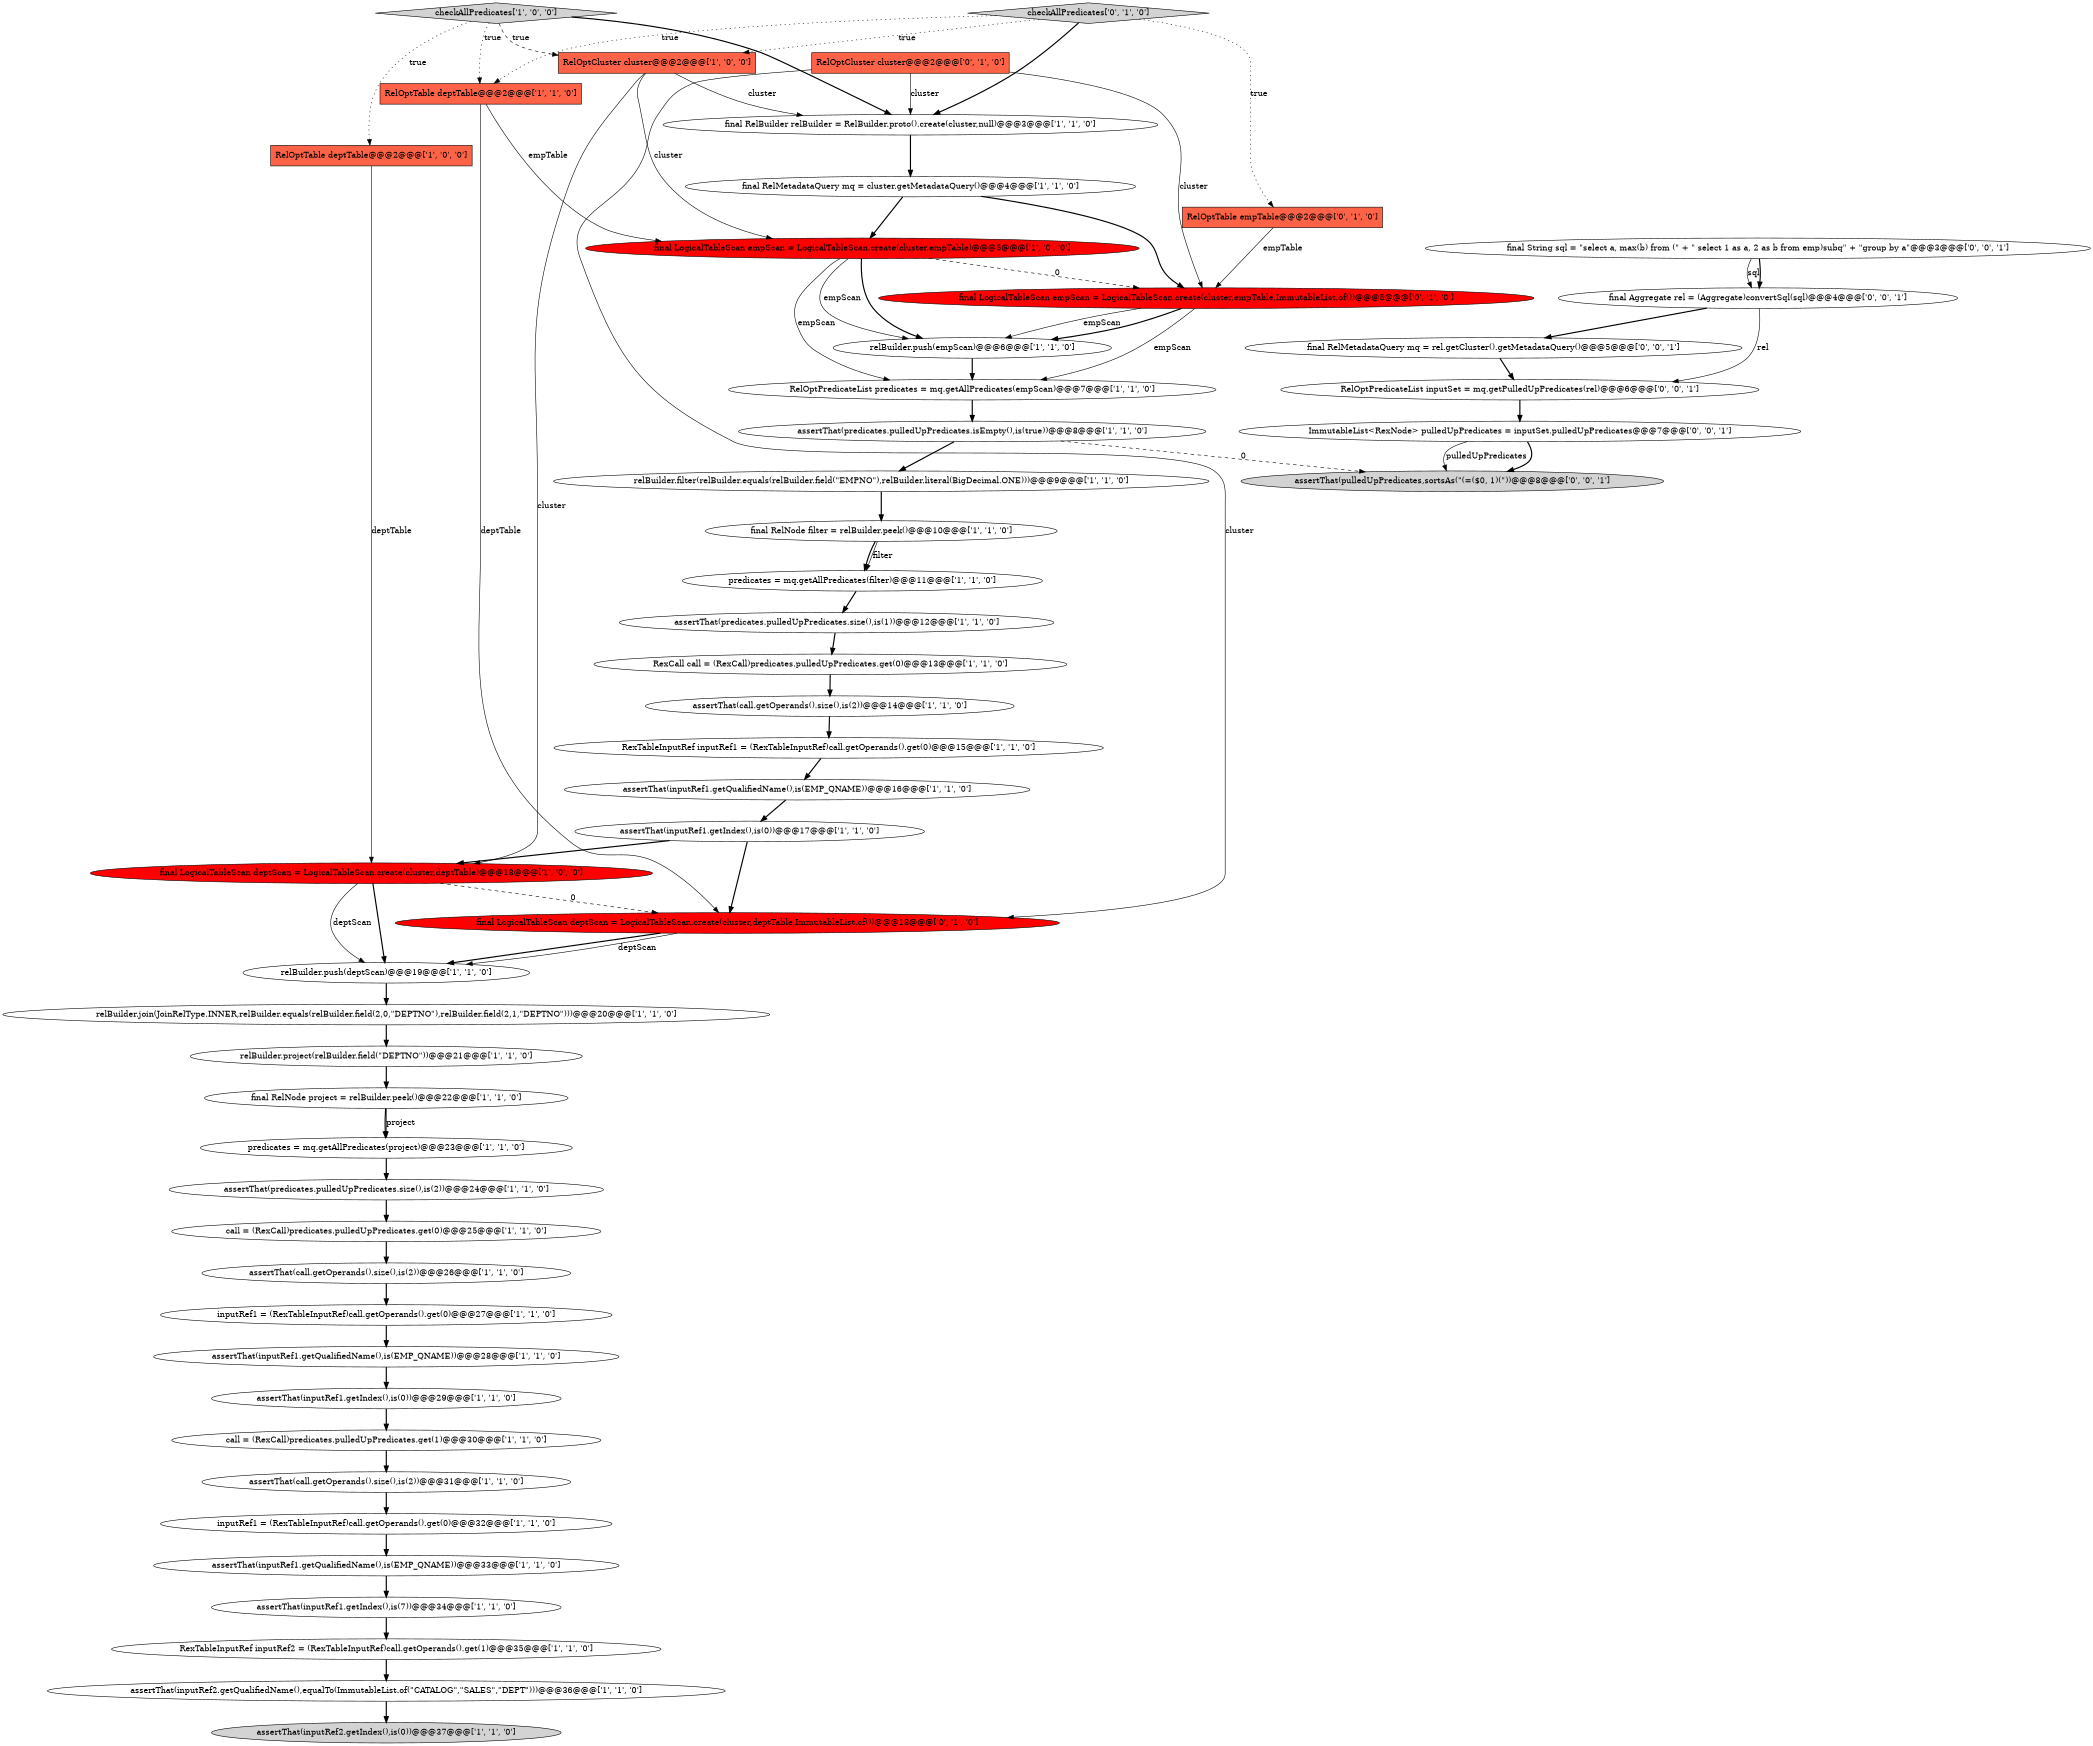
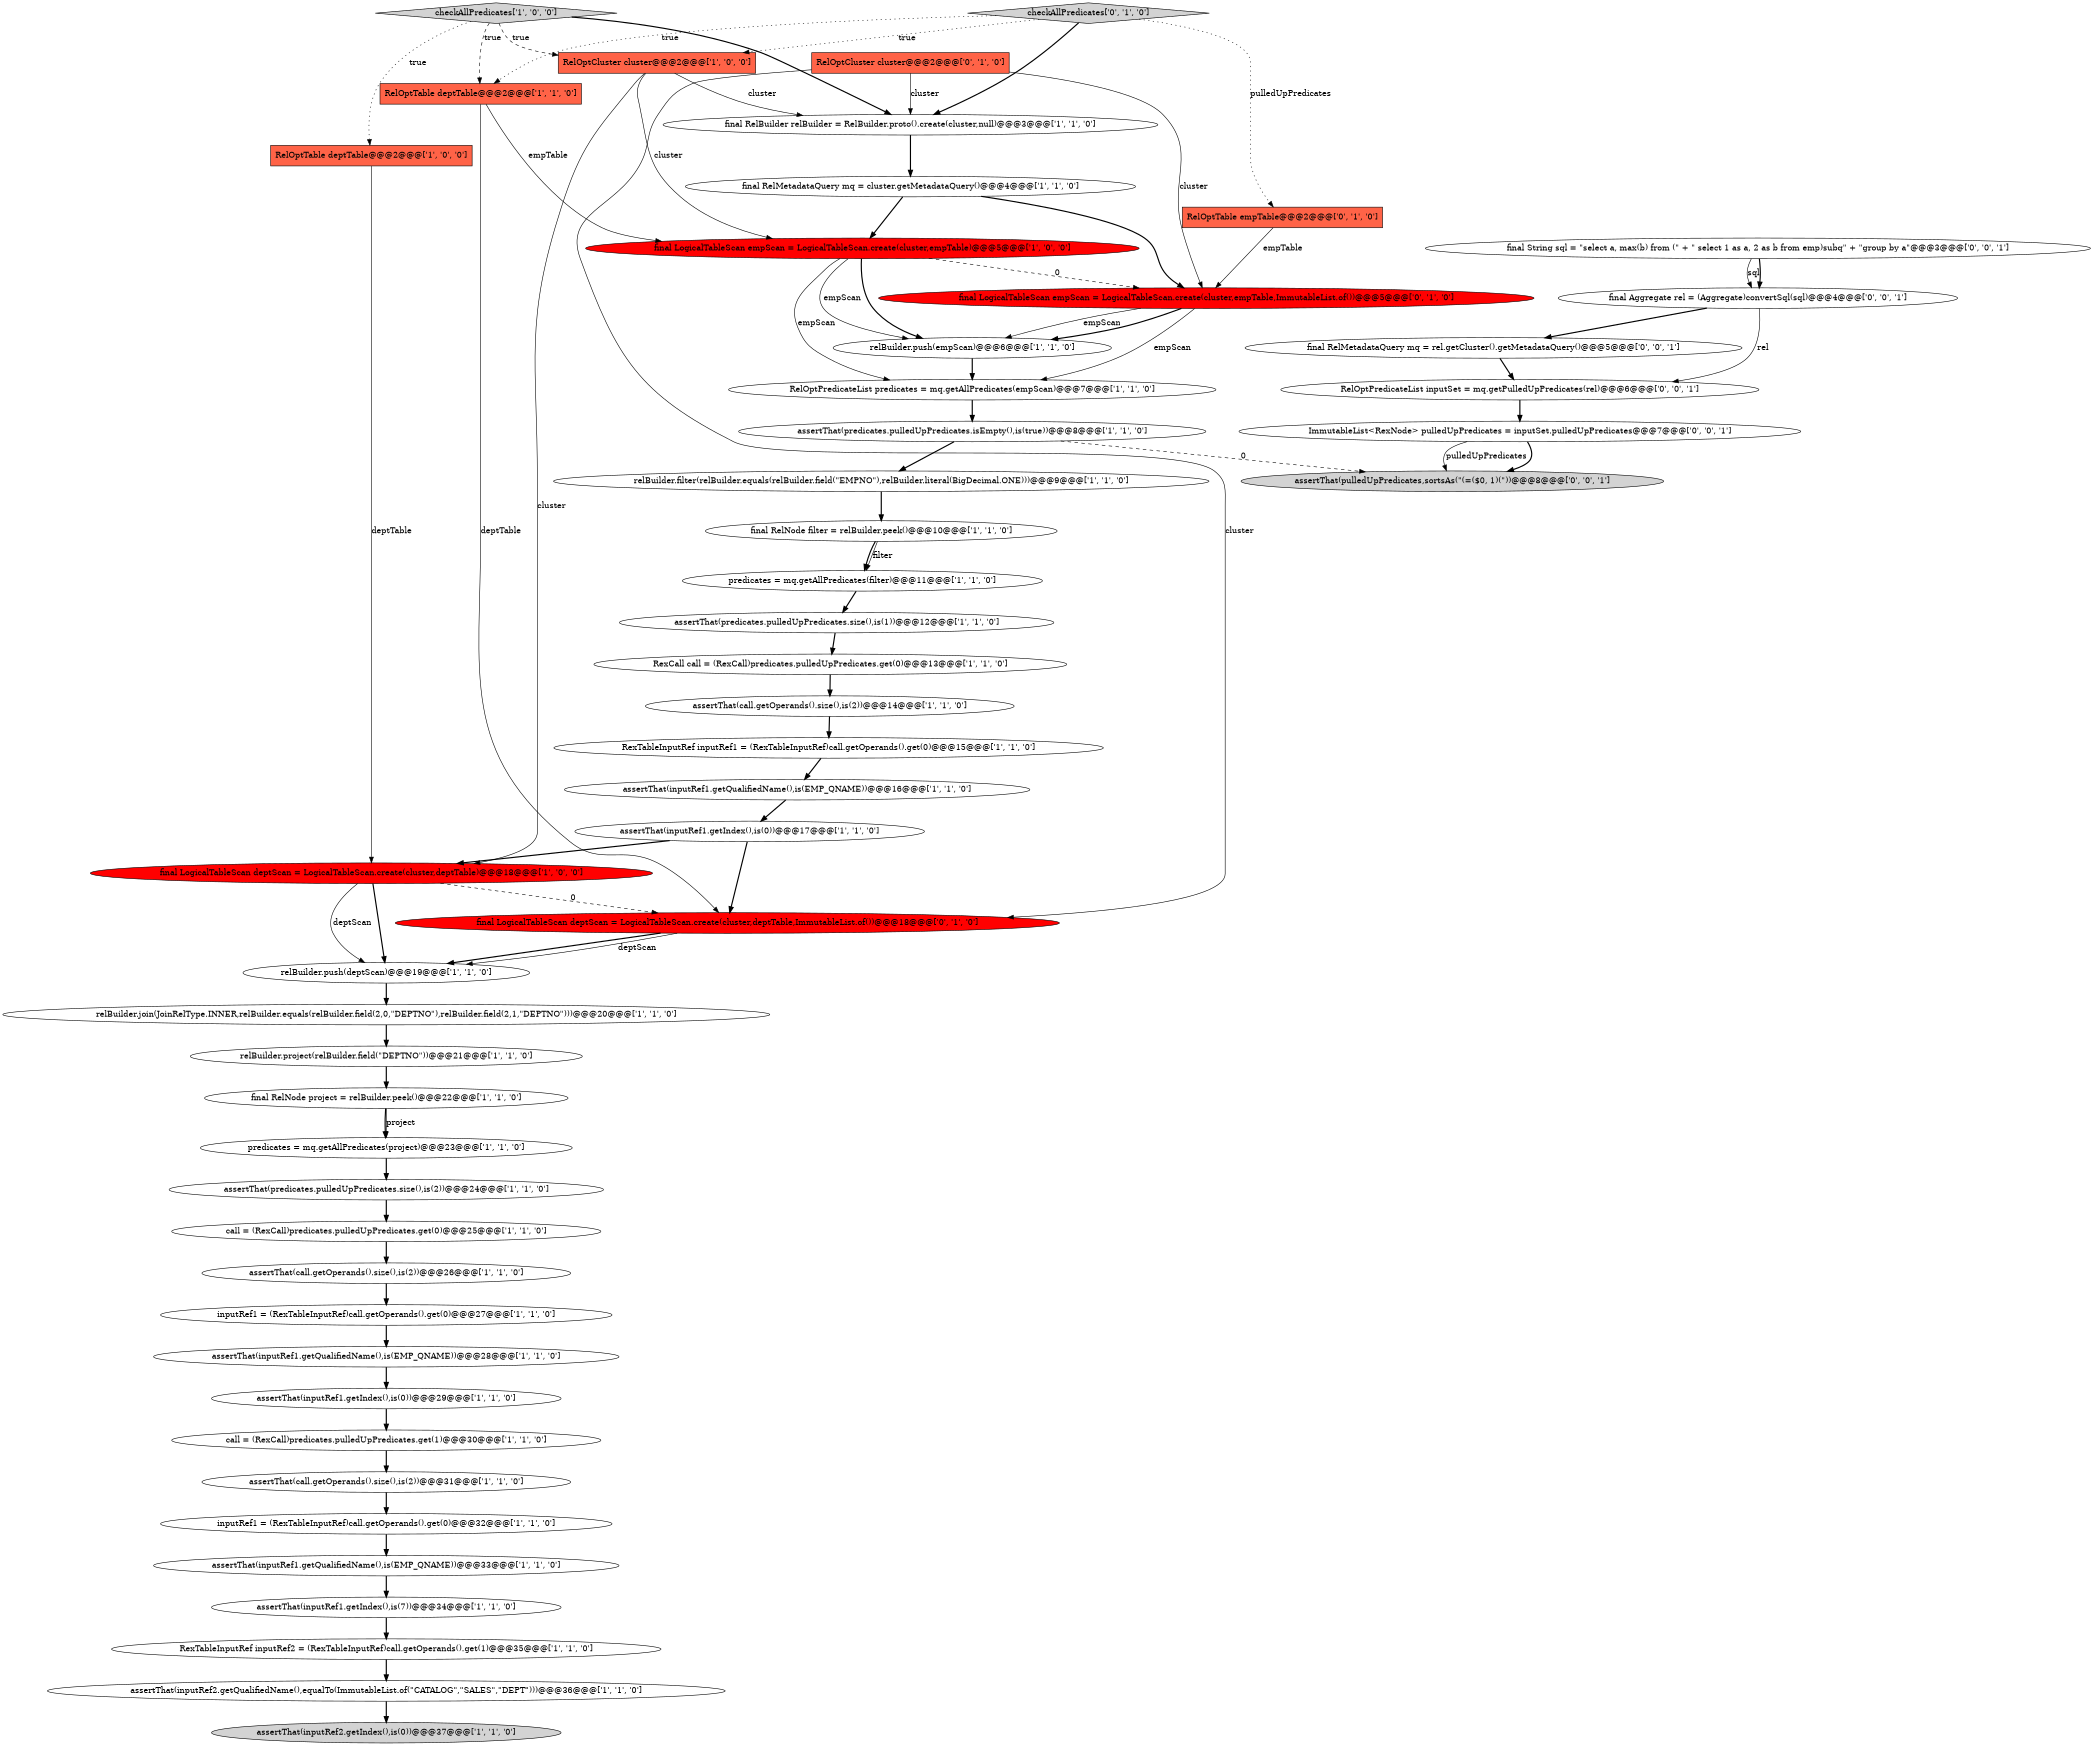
(481, 50) -> (481, 50)
(1259, 94) -> (1291, 94)
